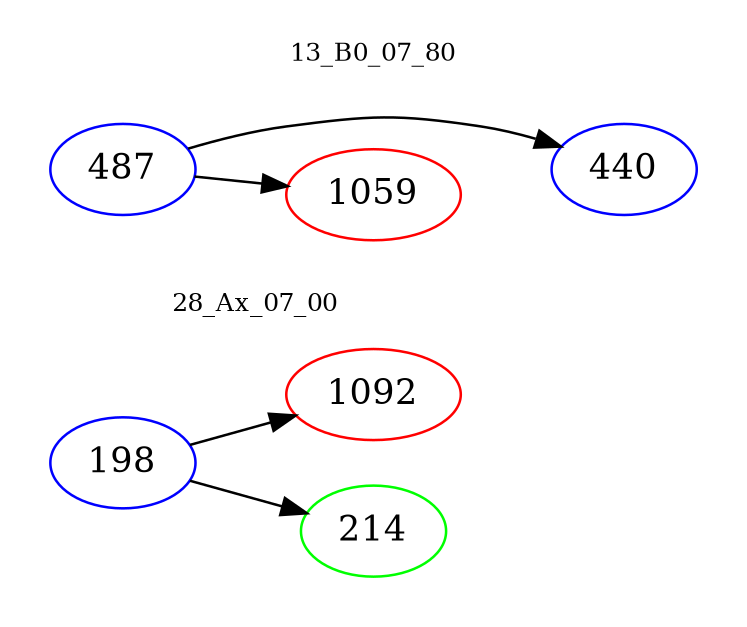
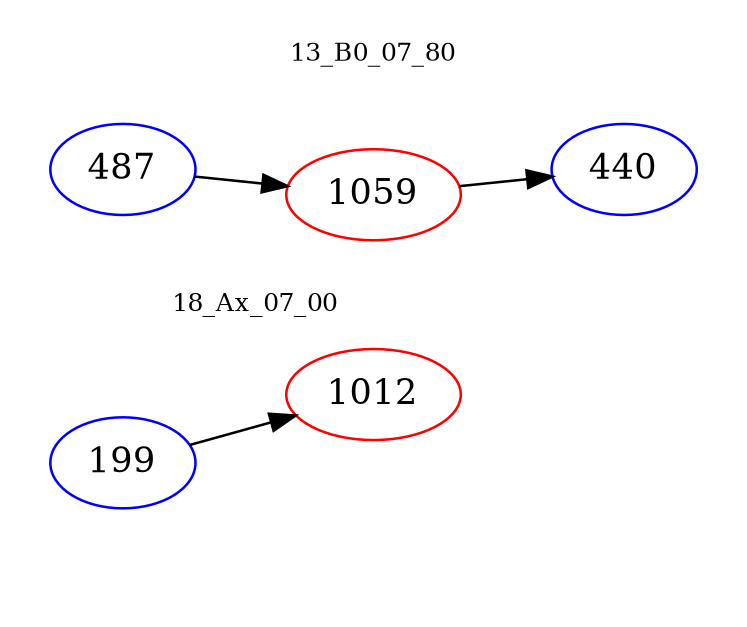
(361, 118) -> (493, 183)
(256, 305) -> (256, 305)
(374, 395) -> (374, 395)
(123, 463) -> (123, 463)
(374, 531) -> none
